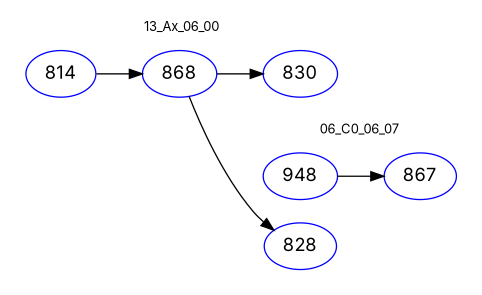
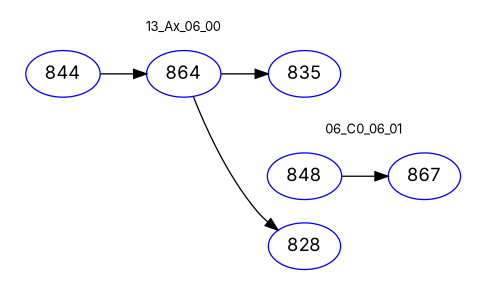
(61, 74) -> (63, 74)
(180, 74) -> (184, 74)
(300, 74) -> (305, 74)
(360, 130) -> (364, 130)
(300, 176) -> (305, 176)
